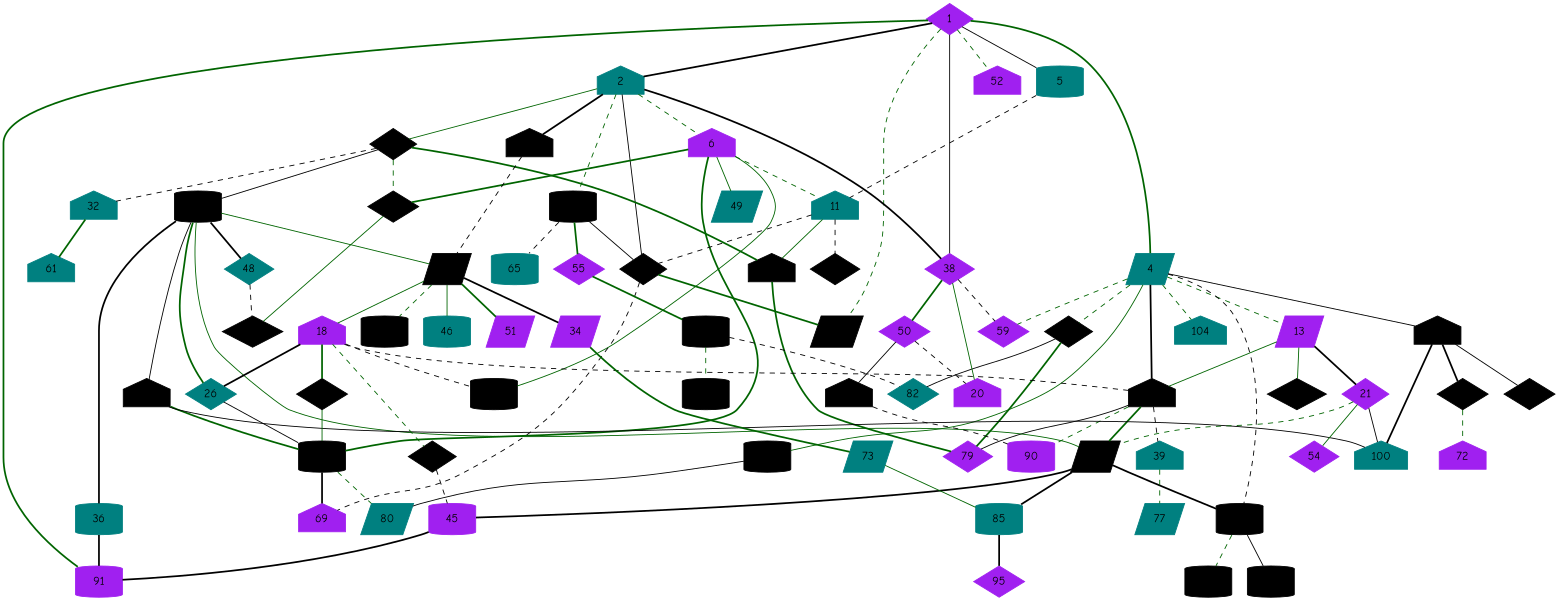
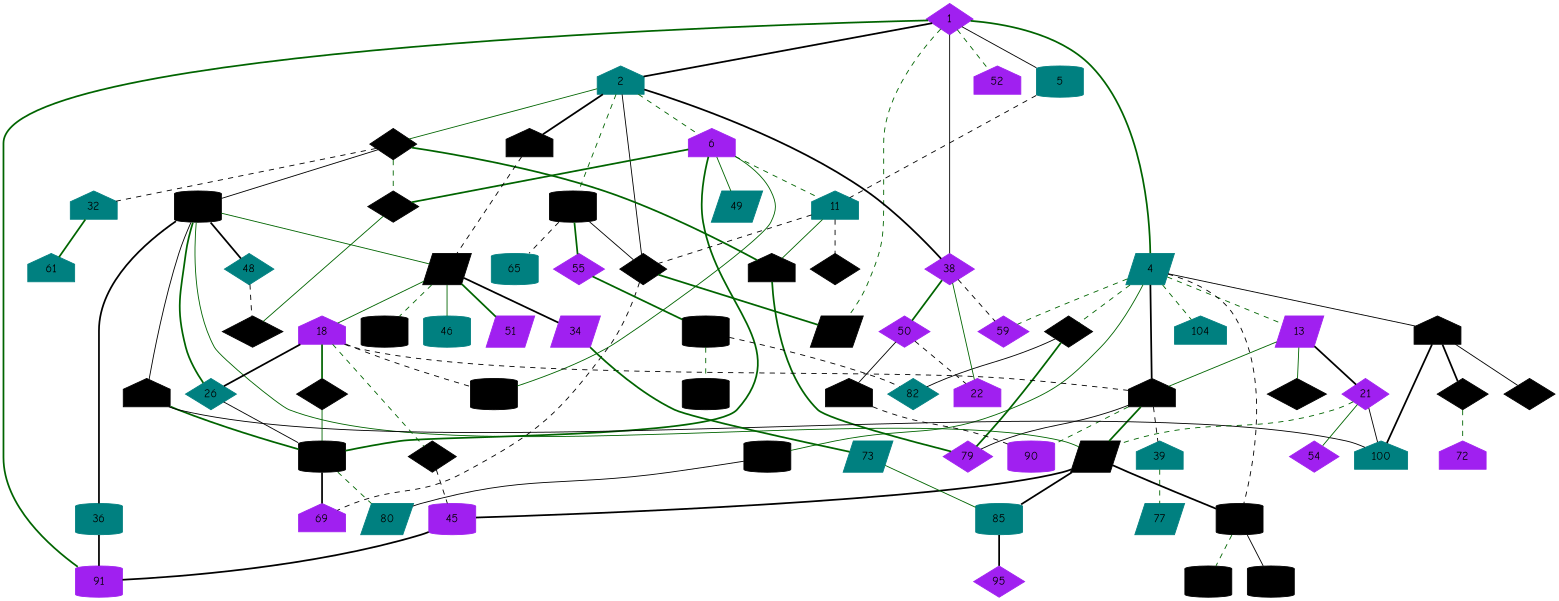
(977, 394) -> (977, 394)
